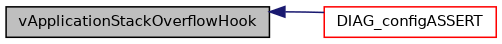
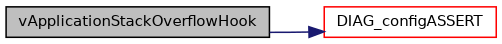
(305, 12) -> (289, 32)
